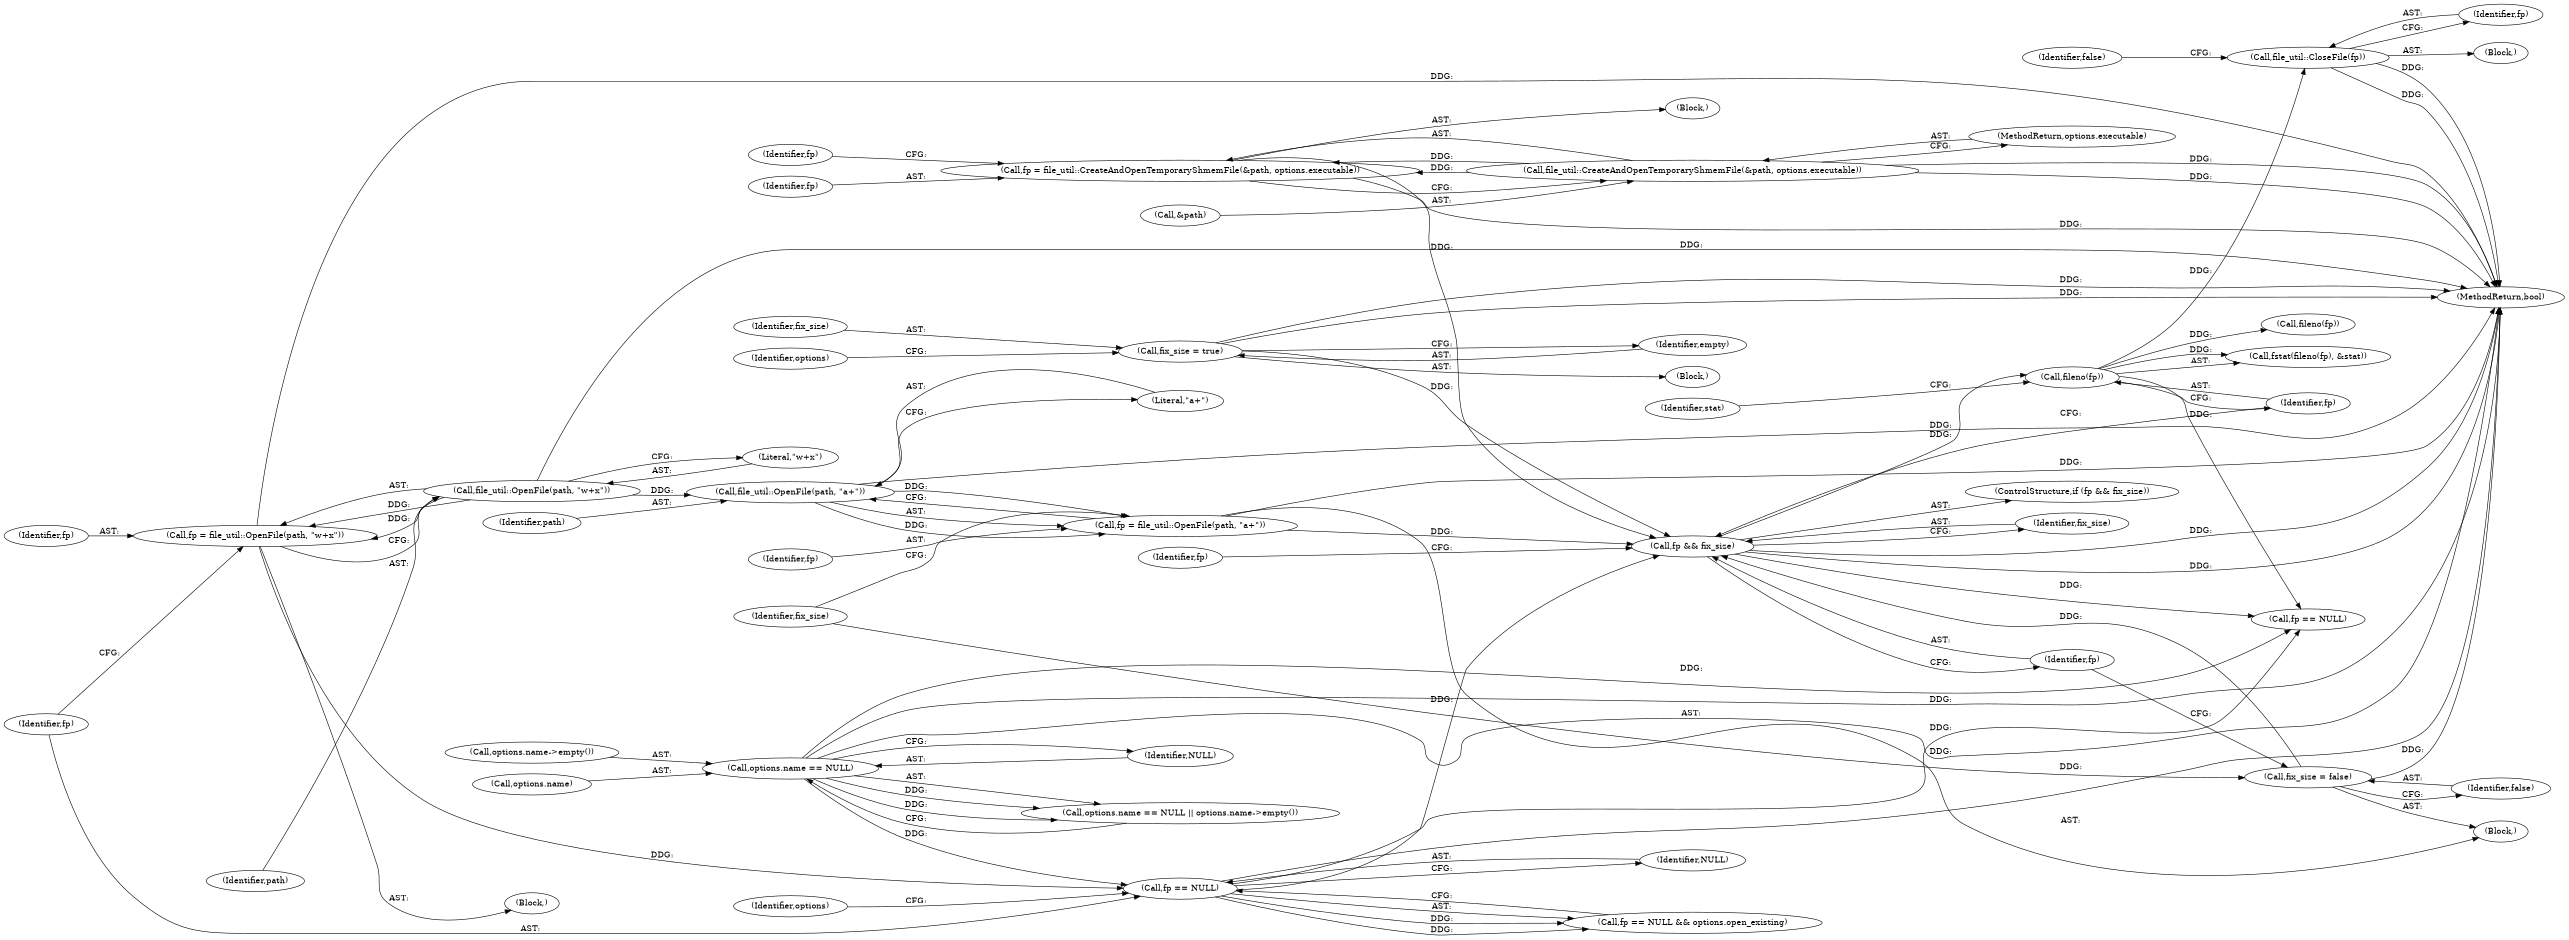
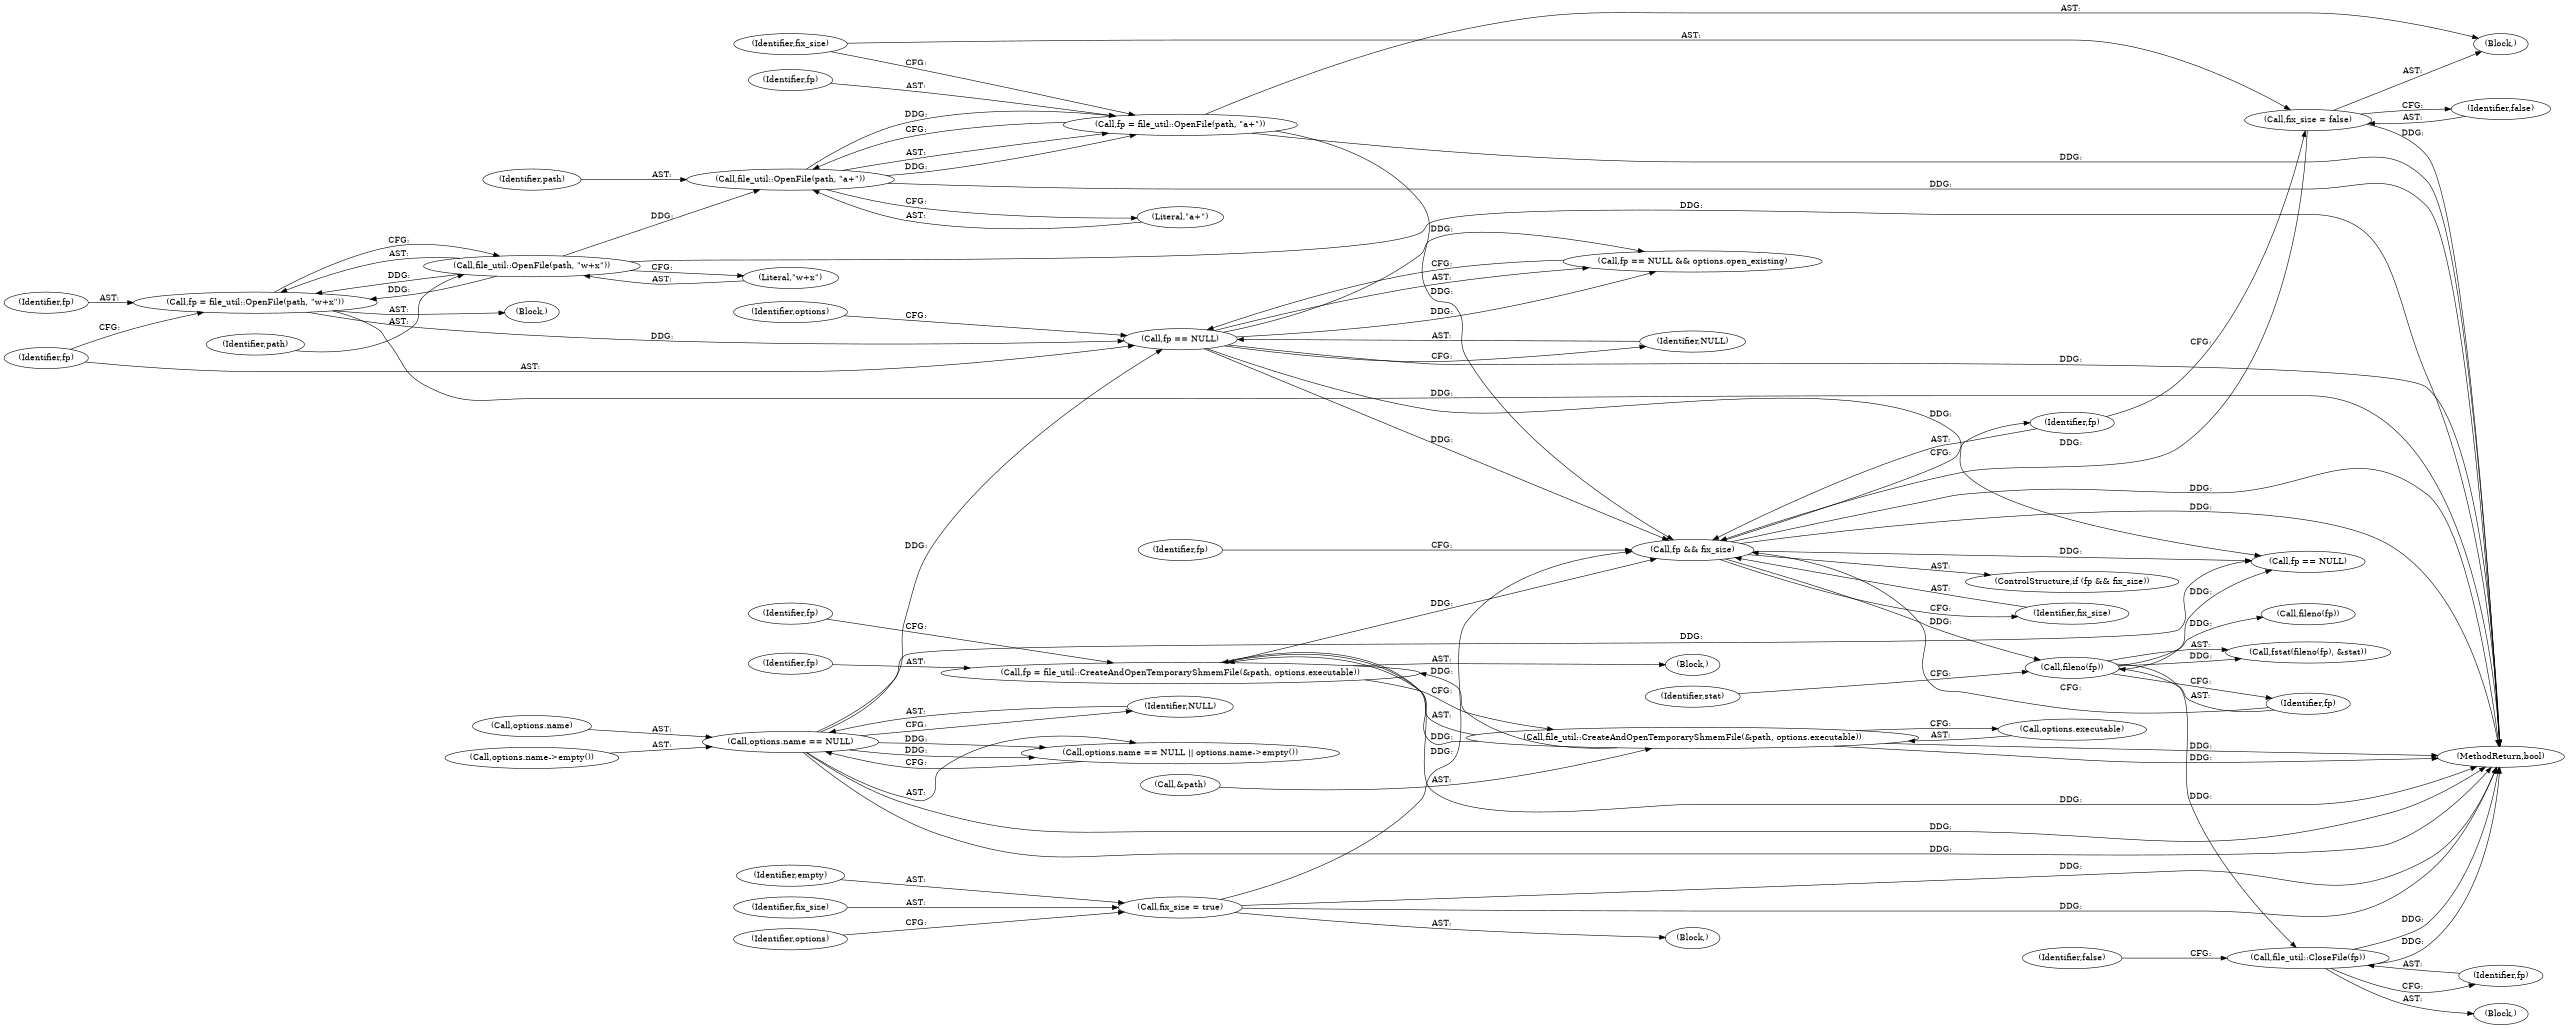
(2072, 137) -> (2072, 730)
(1437, 348) -> none
